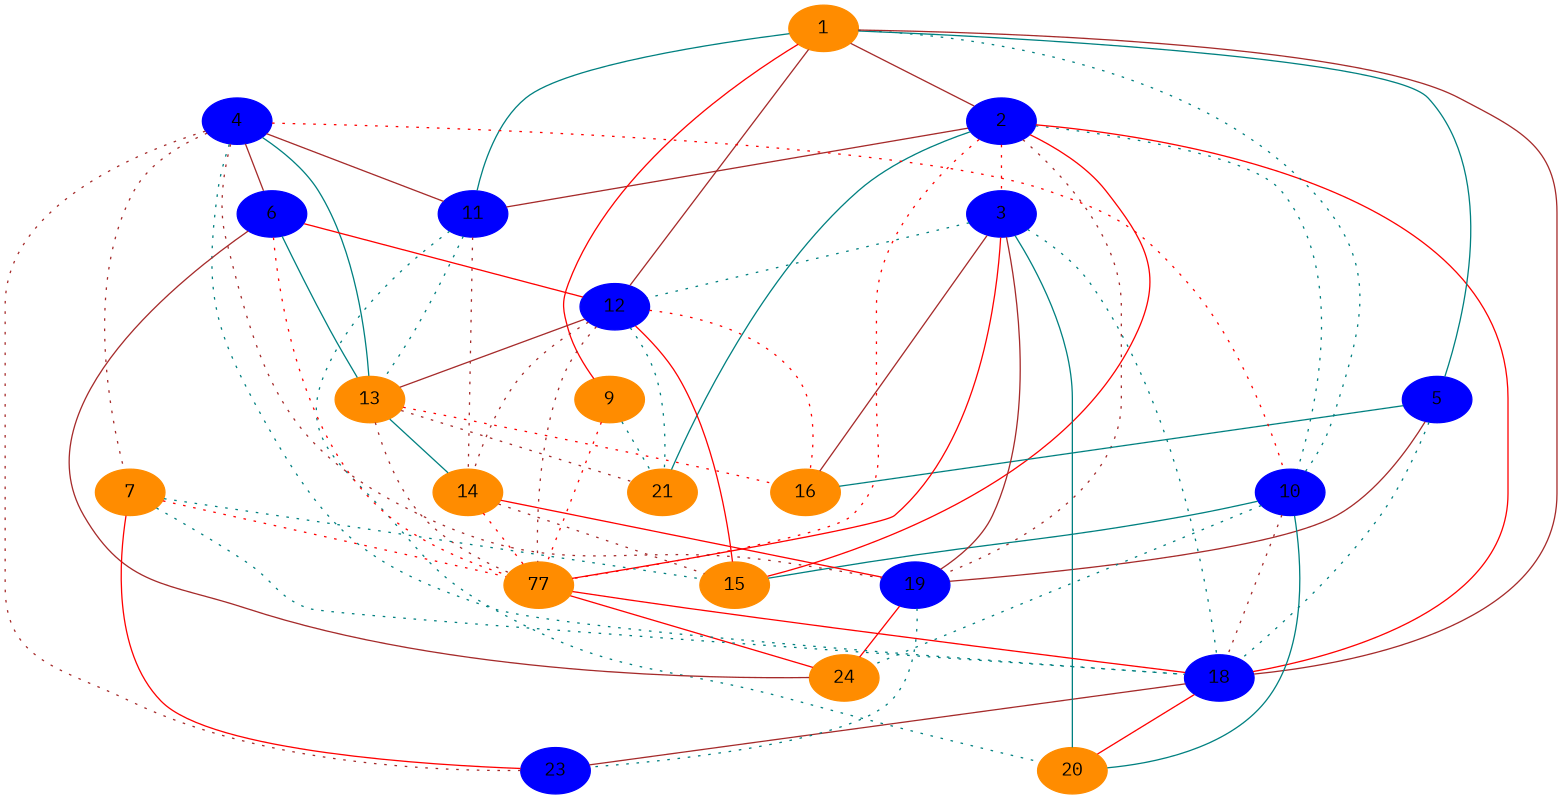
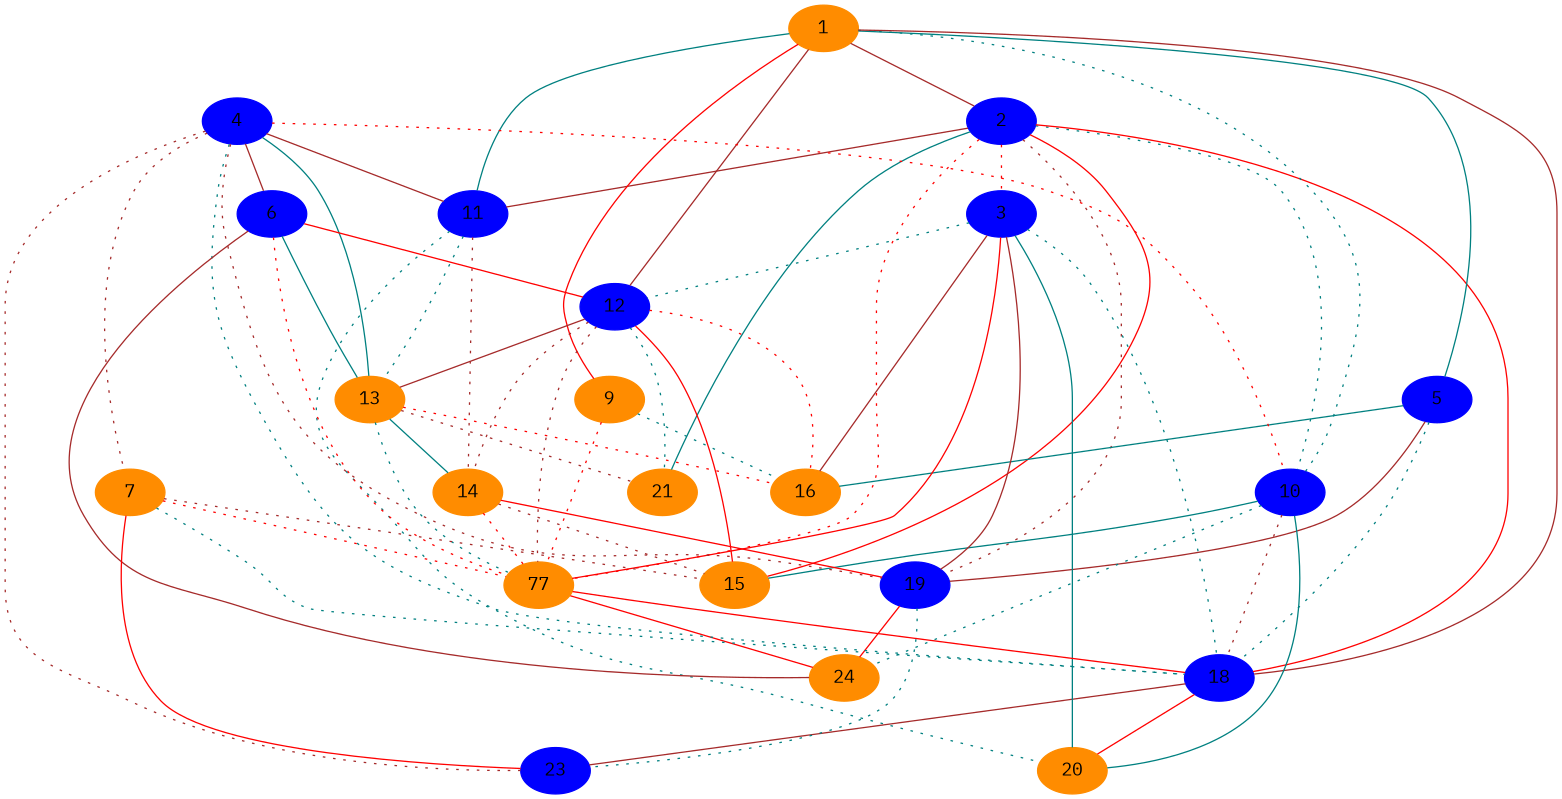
(635, 445) -> (697, 441)
(409, 499) -> (409, 499)
(392, 533) -> (392, 533)
